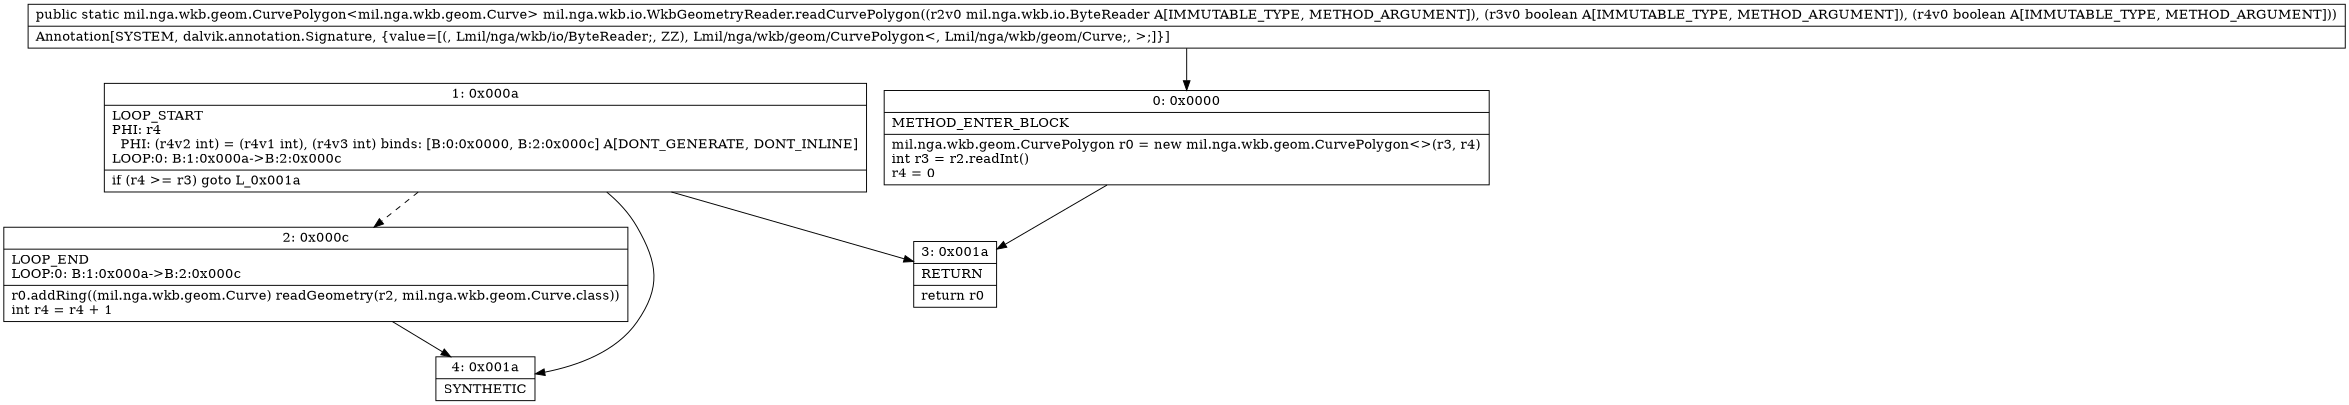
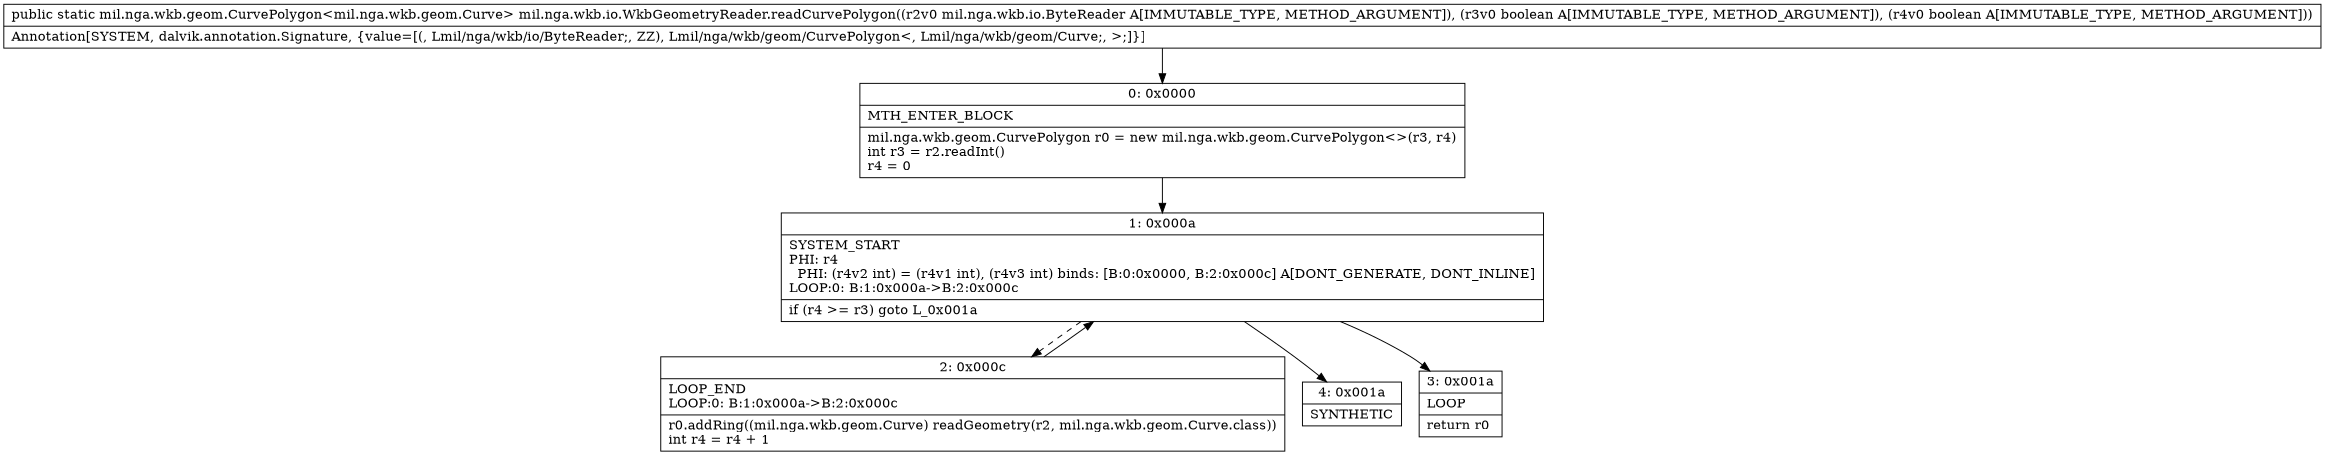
(158, 116) -> (845, 245)
(981, 123) -> (941, 116)
(1056, 215) -> (1162, 191)
(952, 274) -> (1447, 404)
(417, 337) -> (1065, 342)
